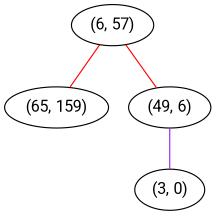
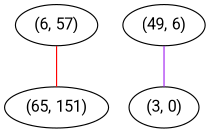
(141, 66) -> none
(57, 107) -> (57, 107)
